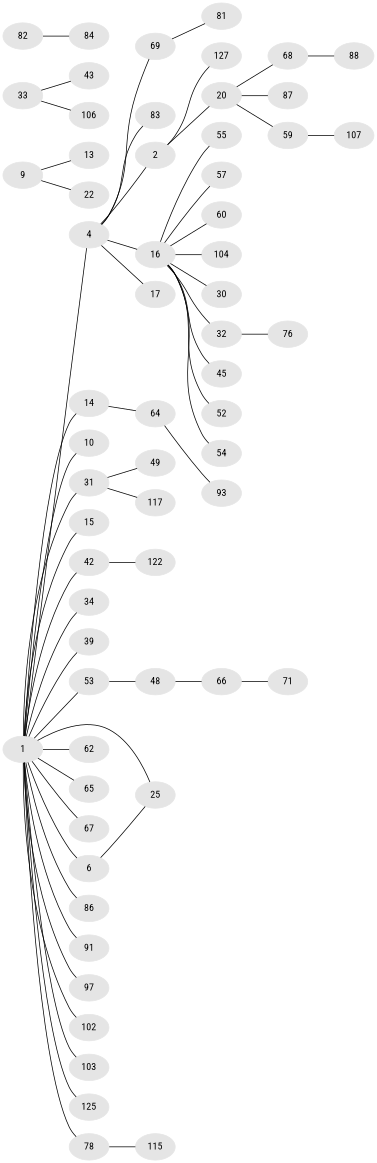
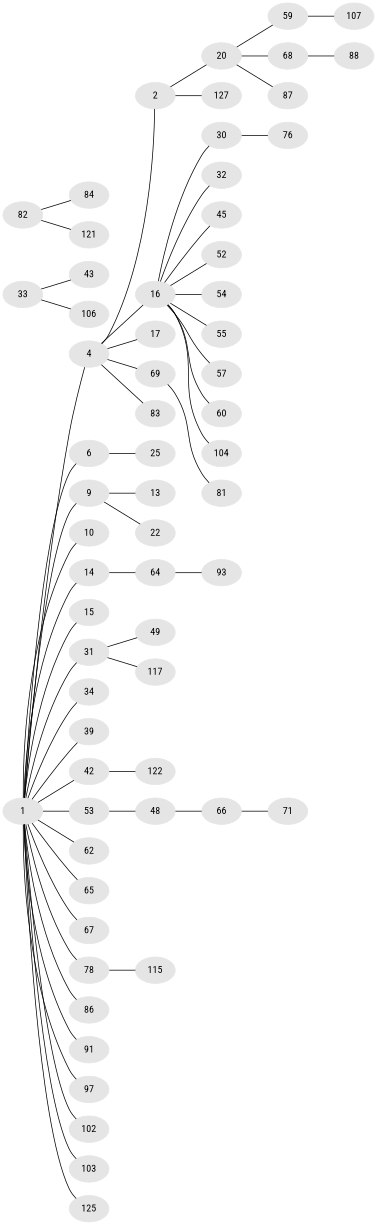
none -> (89, 235)
(255, 334) -> (255, 135)
(106, 728) -> (40, 648)
